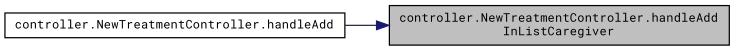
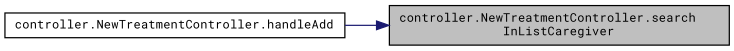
(559, 25) -> (559, 25)
